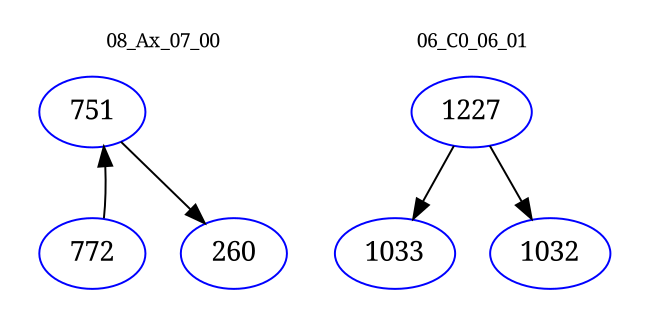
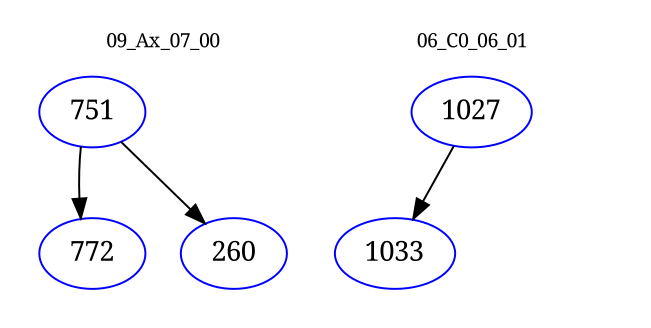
(163, 42) -> (163, 42)
(472, 112) -> (472, 112)
(106, 192) -> (79, 173)
(550, 254) -> none
